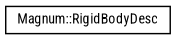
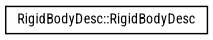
(88, 20) -> (107, 20)
